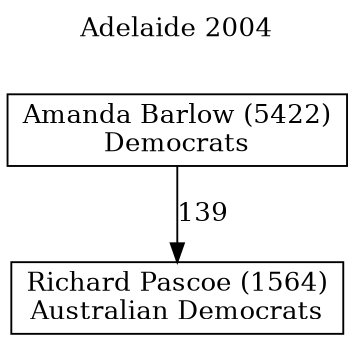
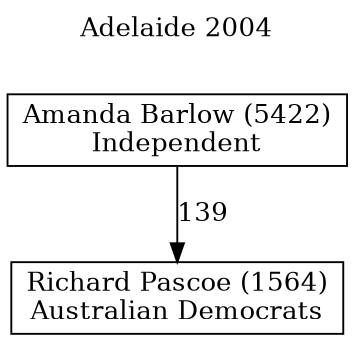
(177, 130) -> (177, 130)
